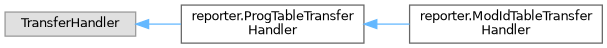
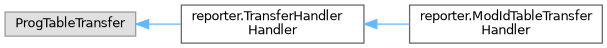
(70, 24) -> (70, 24)
(273, 24) -> (273, 24)
